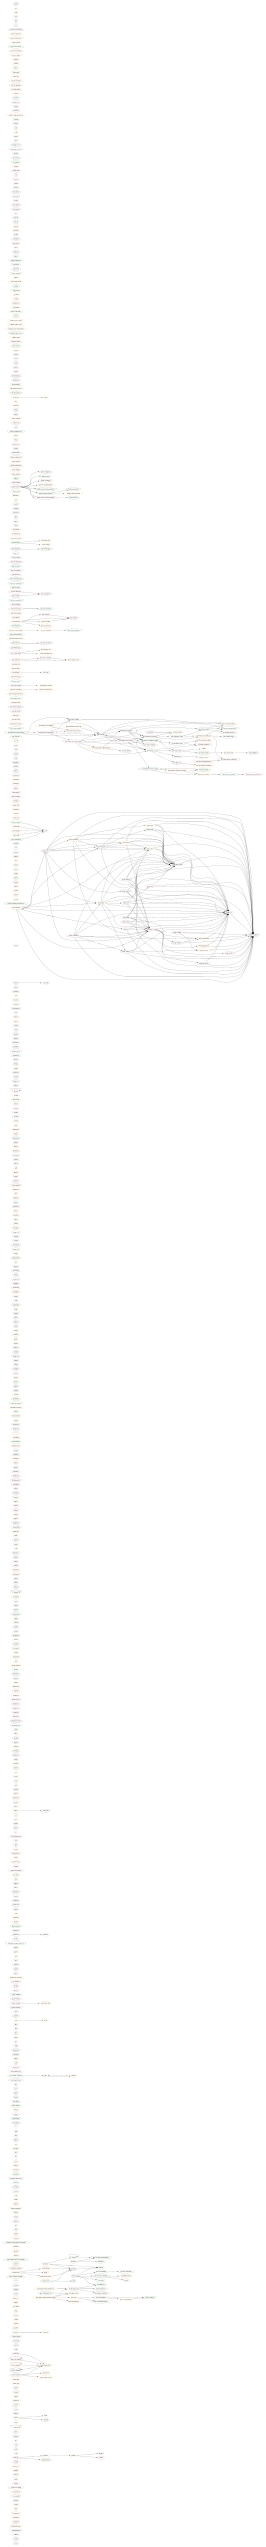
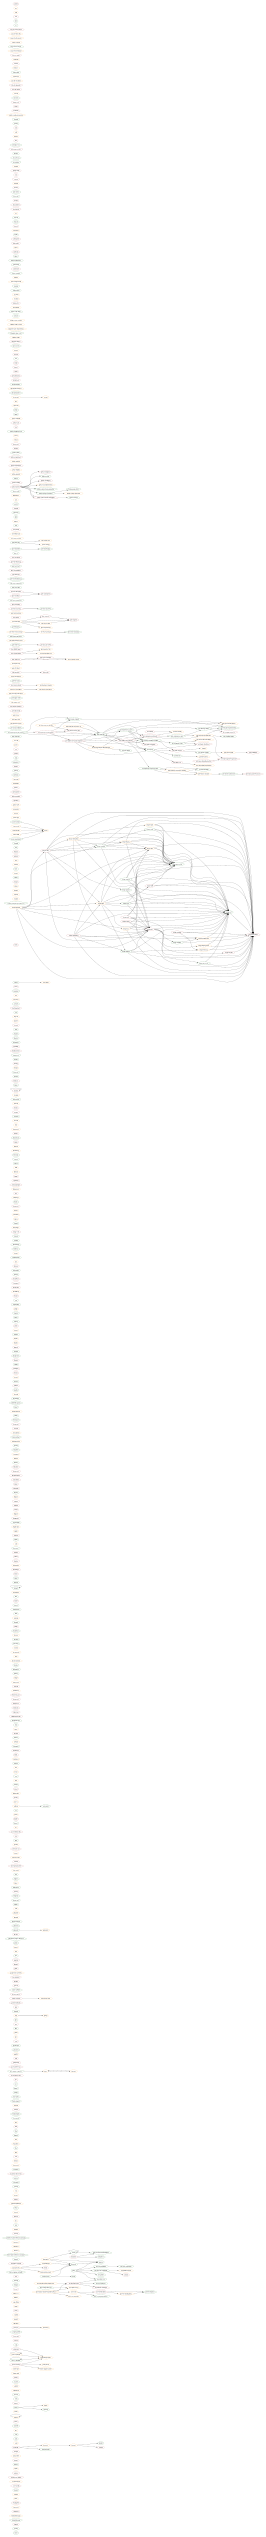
(16, 1408) -> none
(16, 2359) -> none
